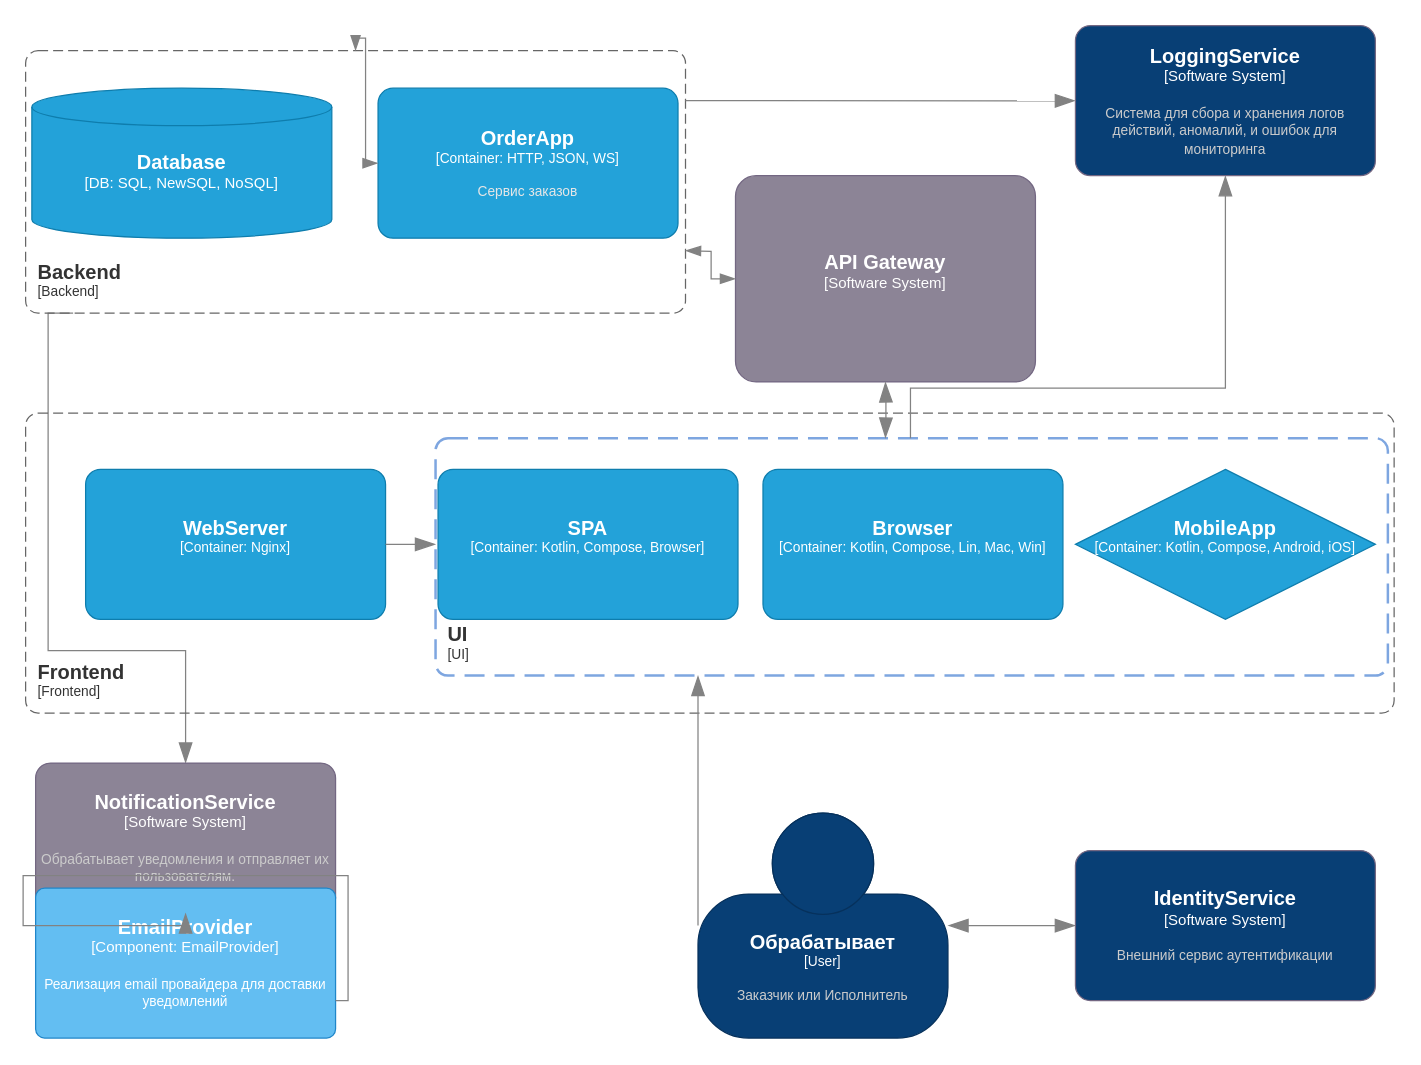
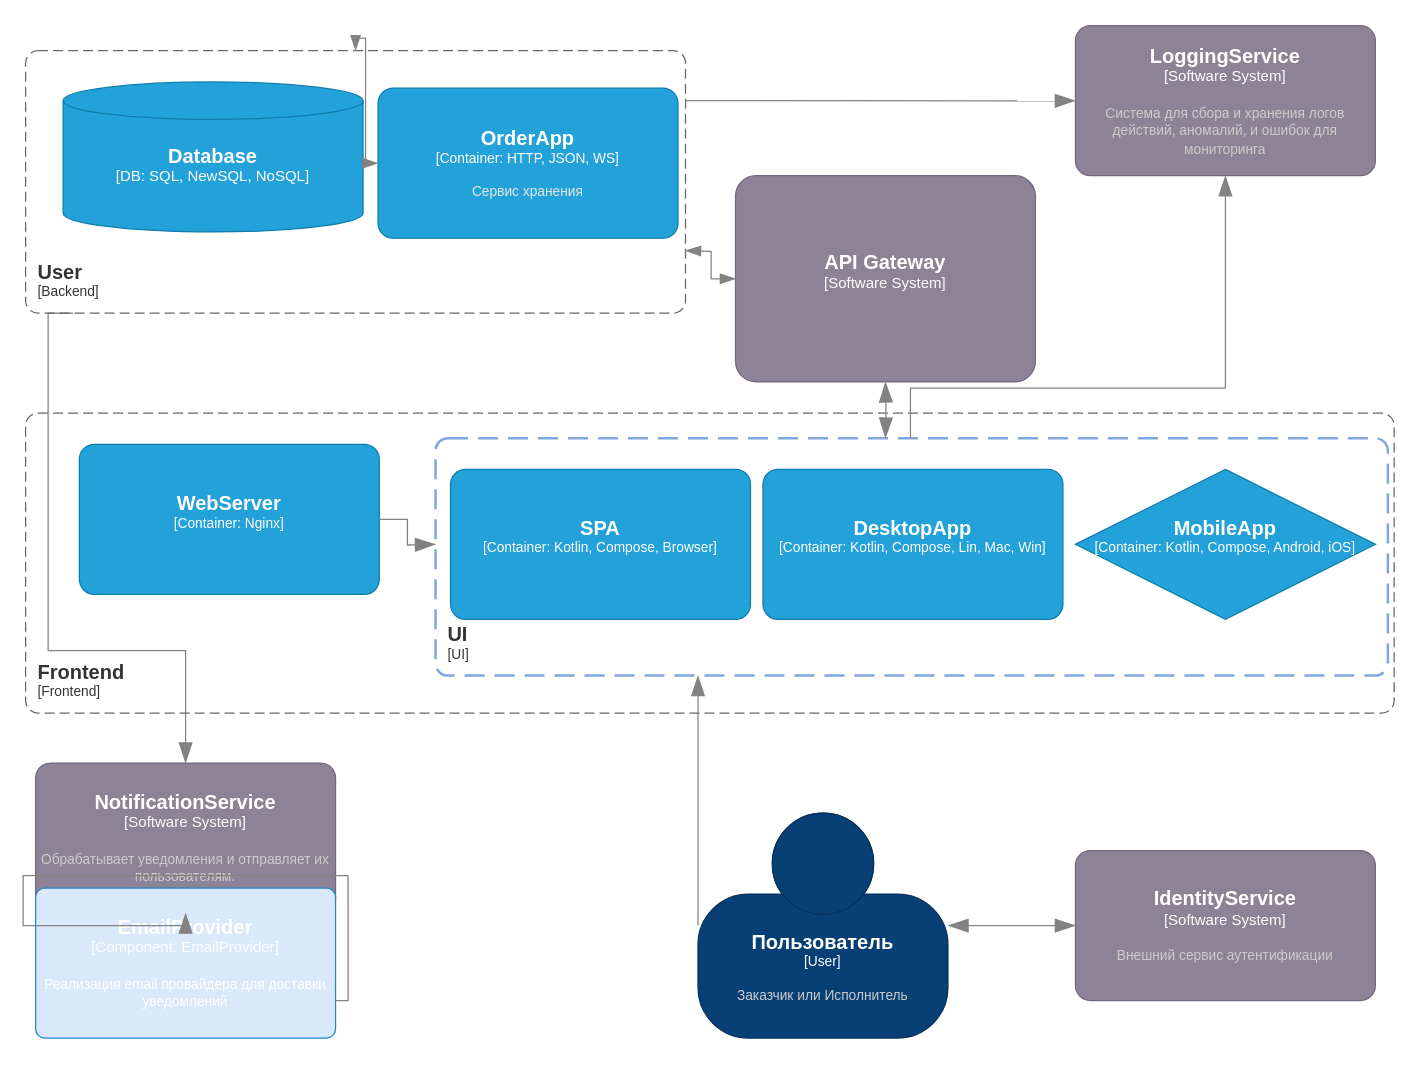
(1226, 101) -> (1226, 101)
(182, 163) -> (213, 157)
(528, 163) -> (528, 163)
(73, 283) -> (73, 283)
(236, 544) -> (229, 519)
(588, 544) -> (601, 544)
(913, 544) -> (913, 544)
(1226, 926) -> (1226, 926)
(186, 963) -> (186, 963)
(823, 967) -> (823, 967)
